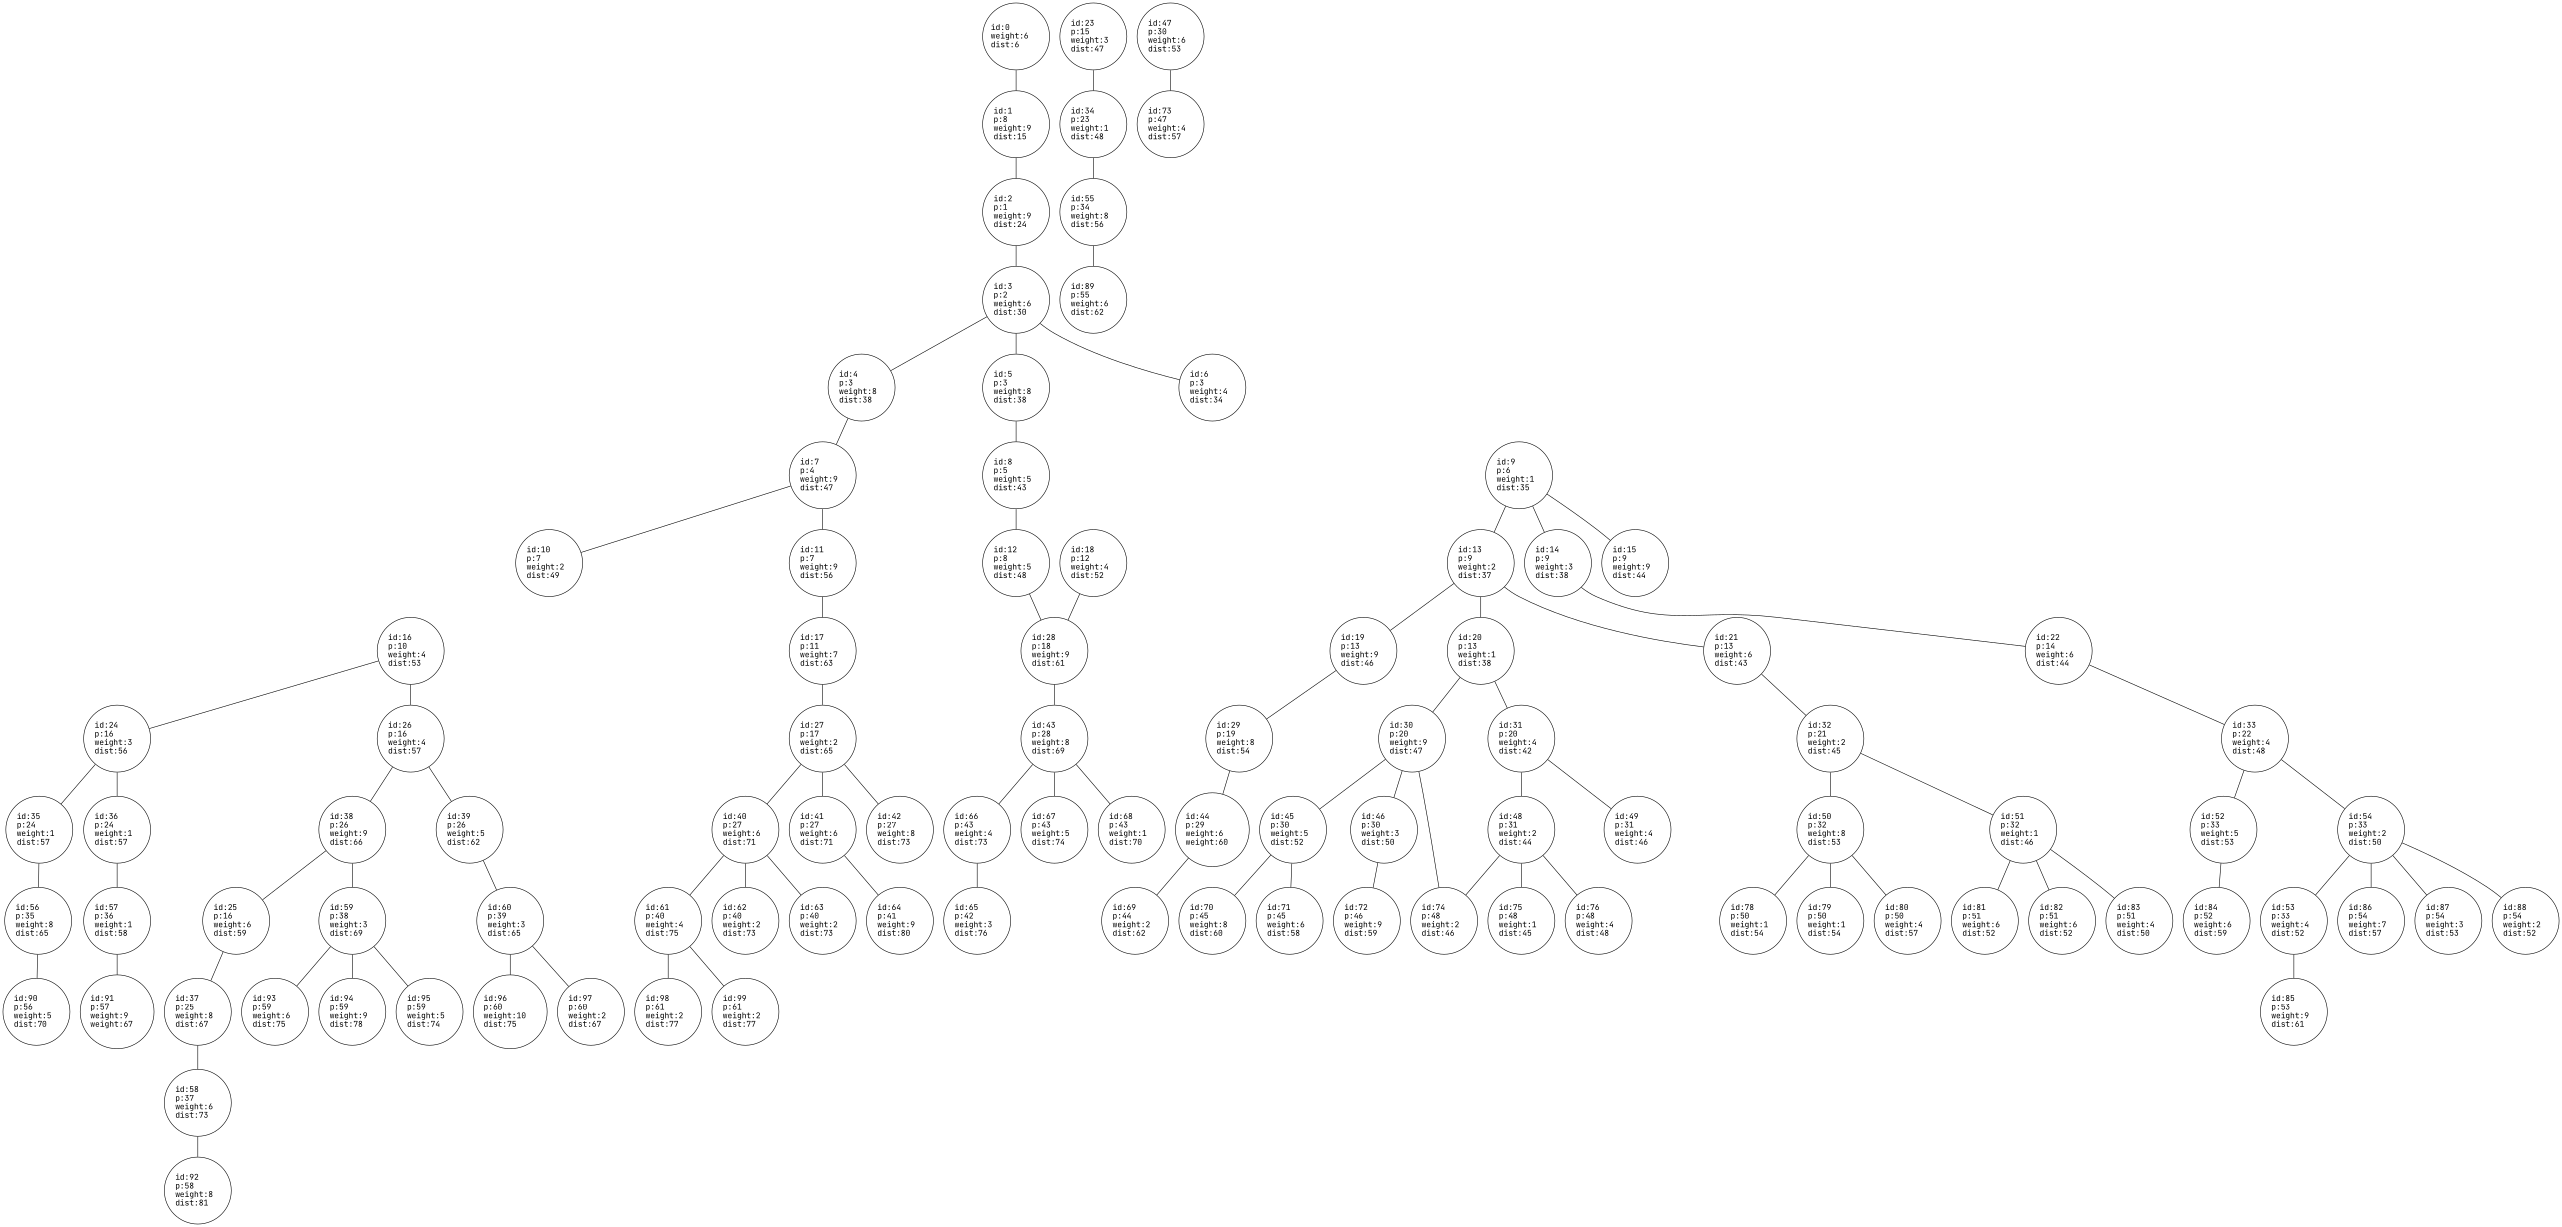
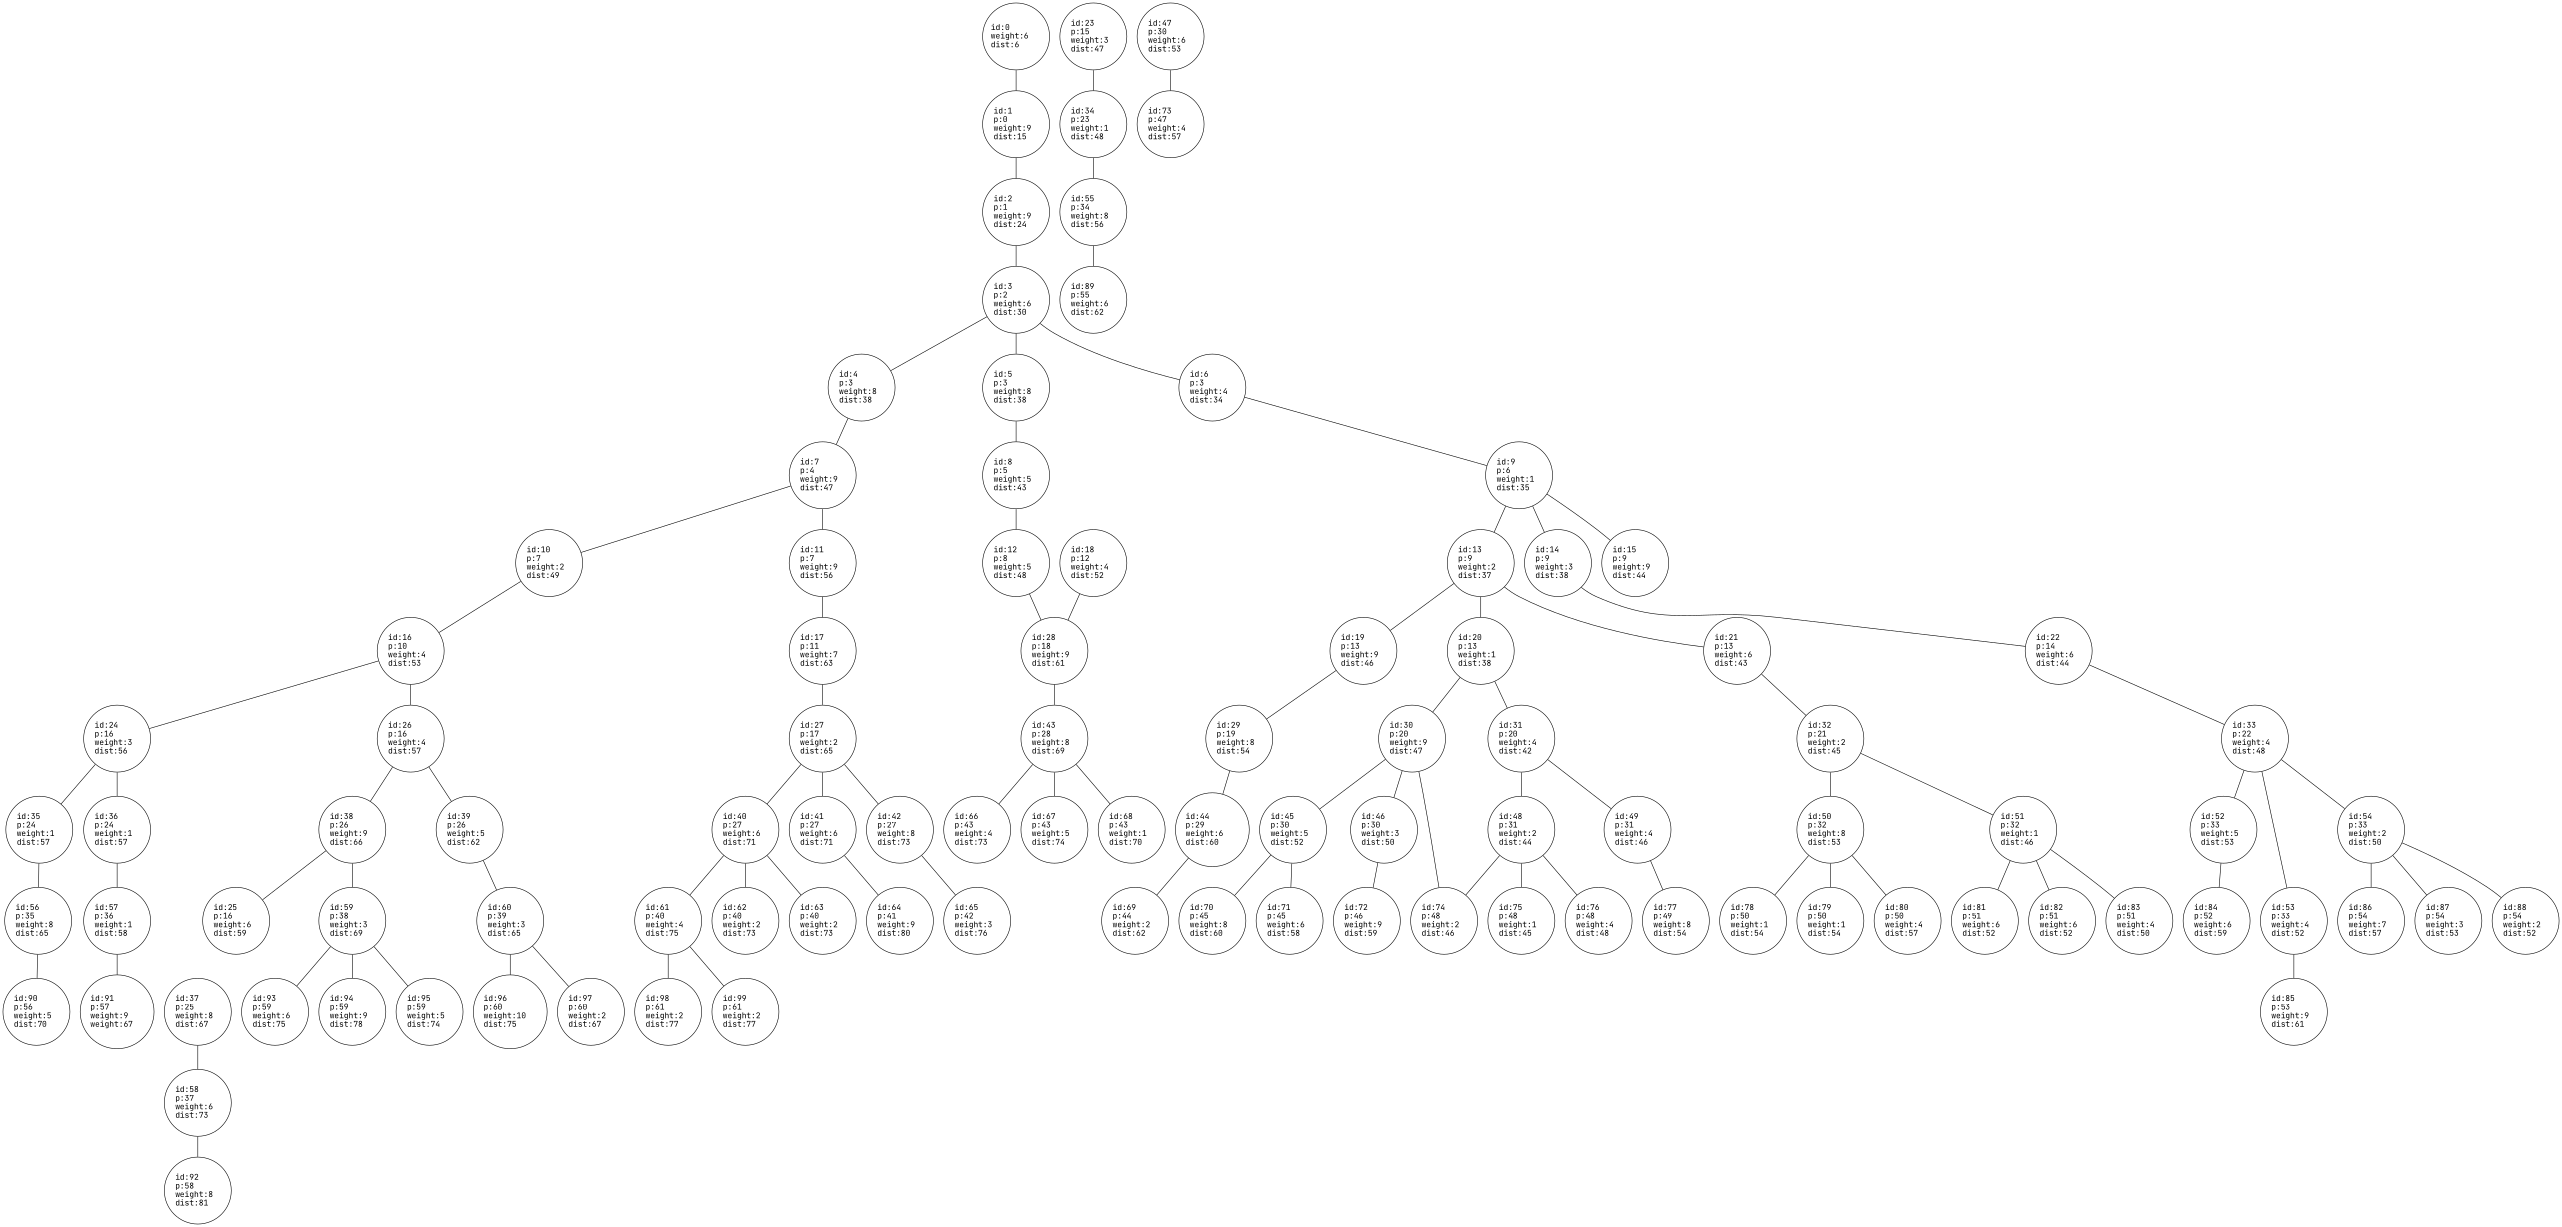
(1016, 124) -> (1016, 124)
none -> (1366, 431)
none -> (480, 607)
(1212, 830) -> (1212, 830)
(977, 875) -> (939, 875)
(2332, 875) -> (2274, 830)
none -> (1676, 921)
(217, 966) -> none
